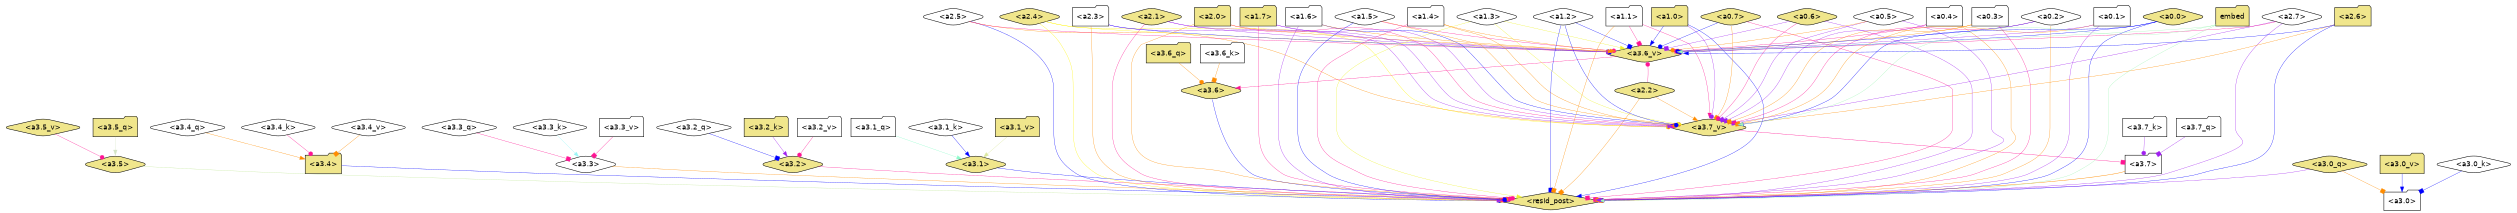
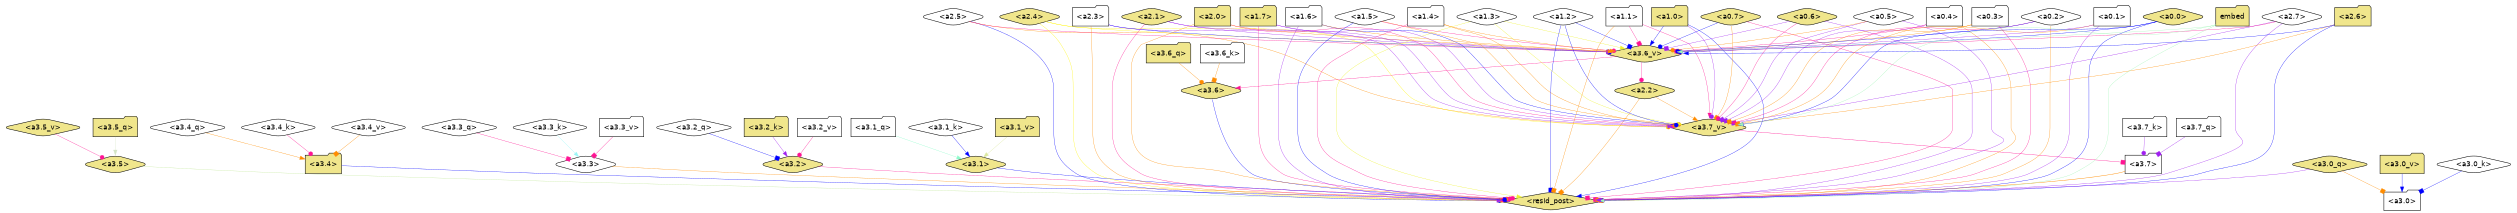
(1648, 74) -> (1641, 70)
